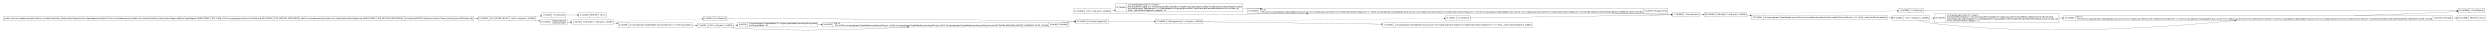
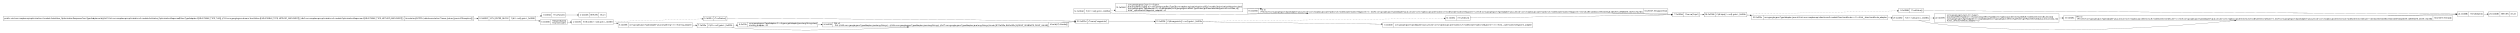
(2454, 18) -> (2485, 14)
